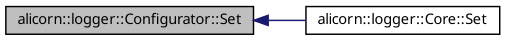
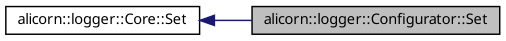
(287, 20) -> (233, 20)
